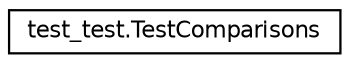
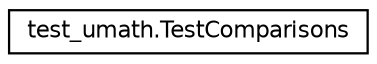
(175, 32) -> (188, 32)
